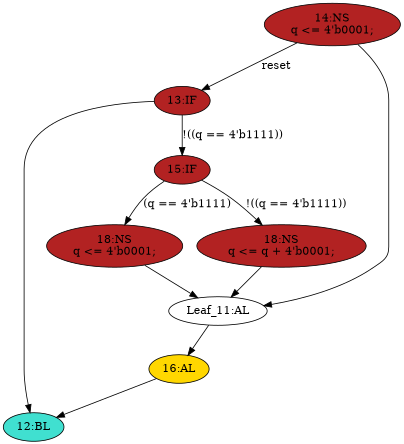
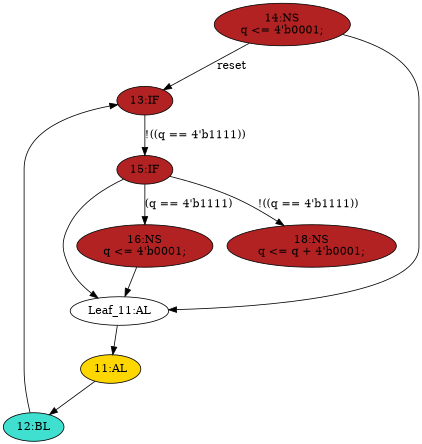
(24, 207) -> (24, 234)
(115, 246) -> (145, 246)
(249, 279) -> (68, 228)
(179, 369) -> (111, 369)
